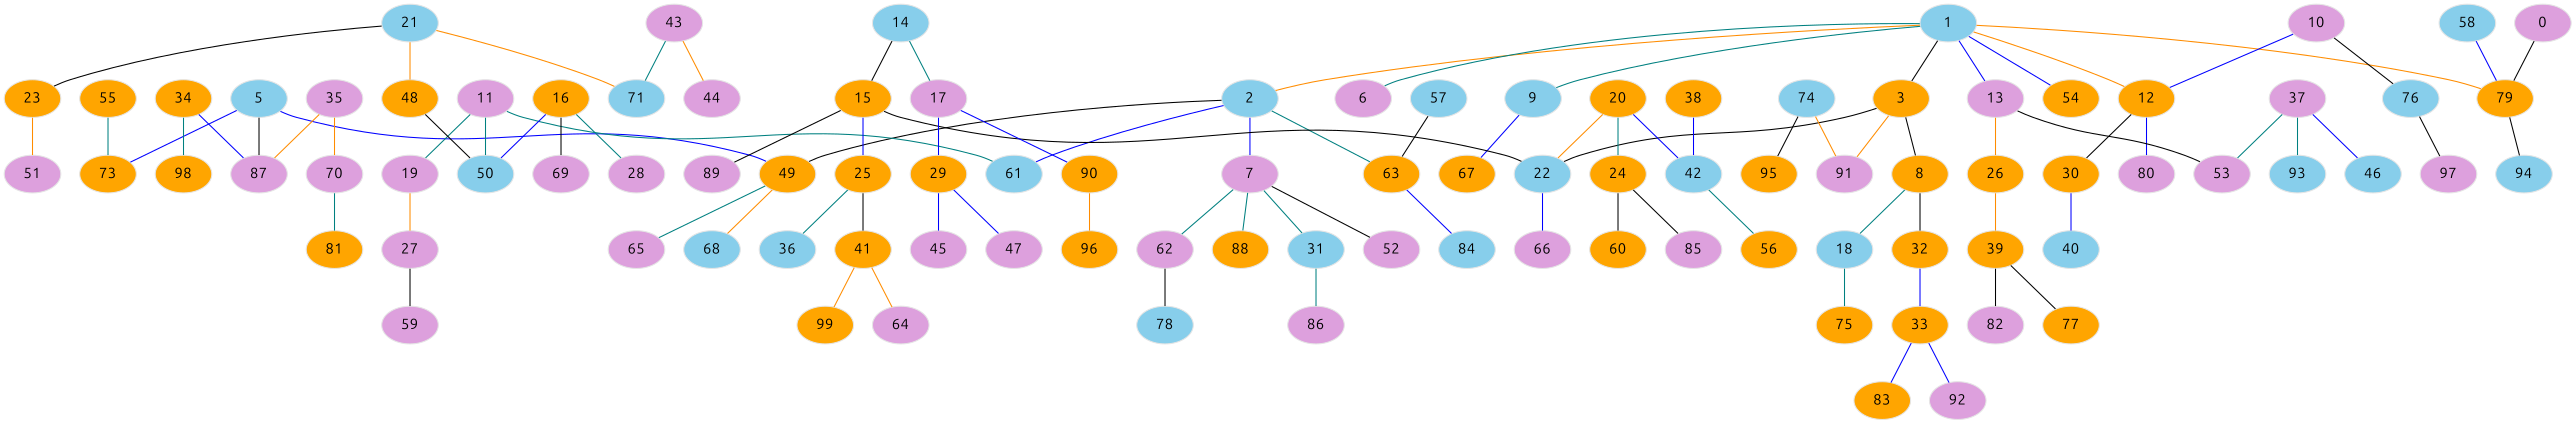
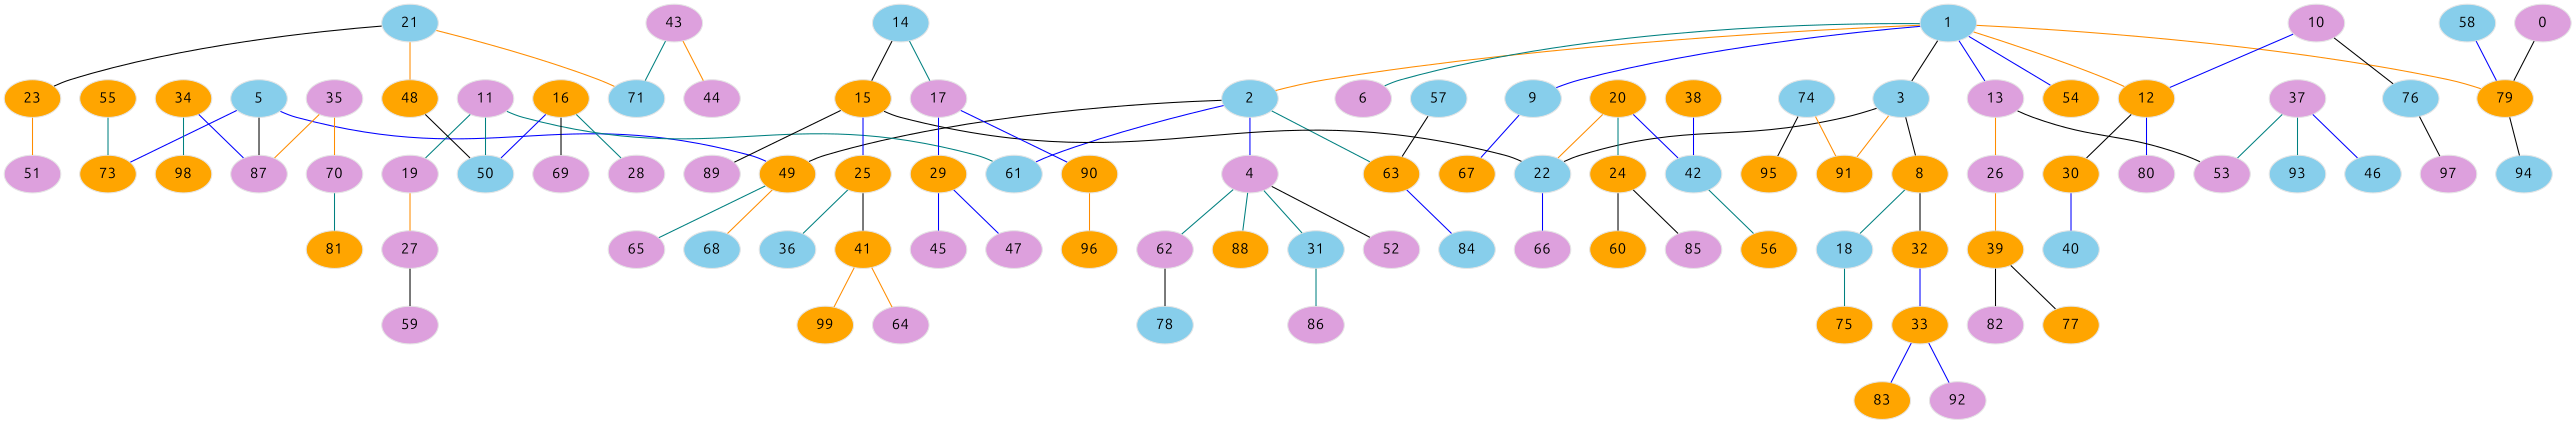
(1737, 48) -> (1737, 48)
(1901, 99) -> (1901, 99)
(1250, 174) -> (1250, 174)
(1845, 174) -> (1845, 174)
(1996, 174) -> (1996, 174)
